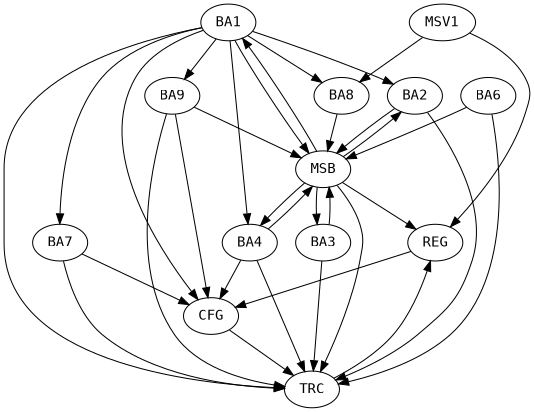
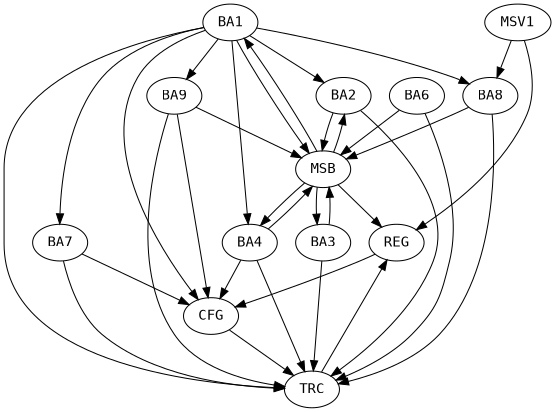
(356, 278) -> (473, 280)
